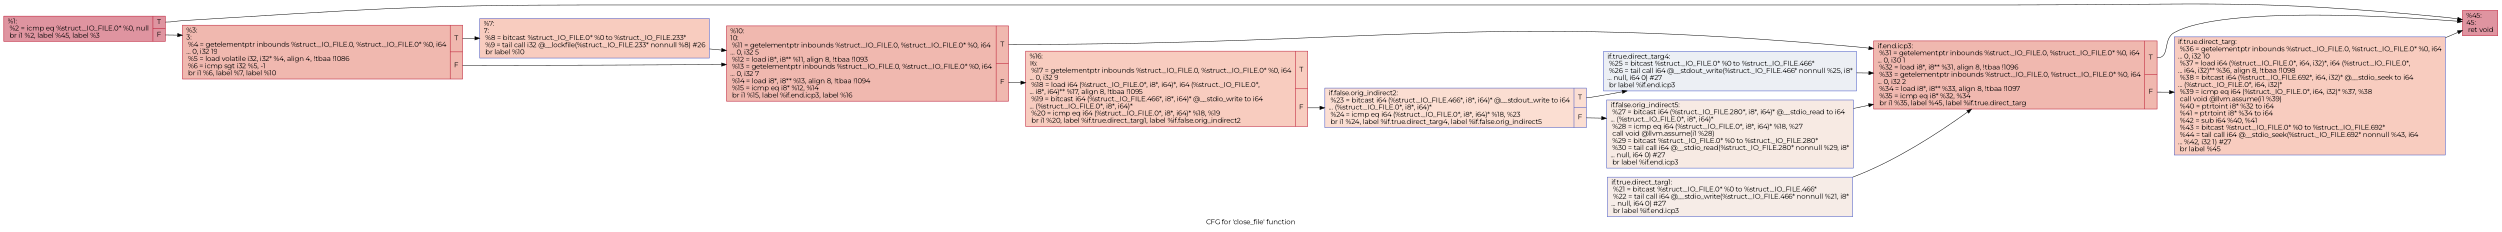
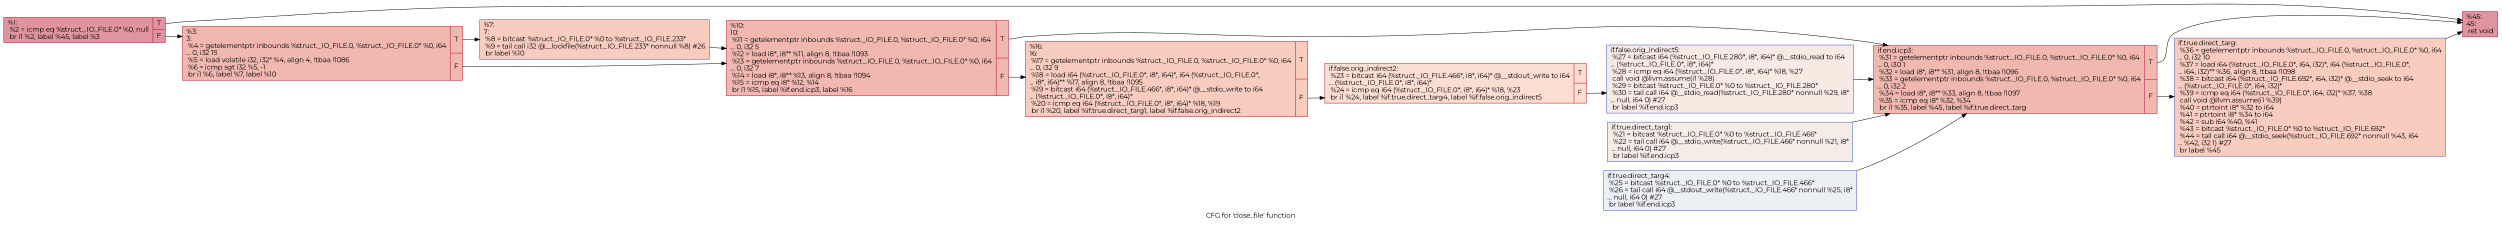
(1604, 95) -> none
(1456, 108) -> (1456, 83)
